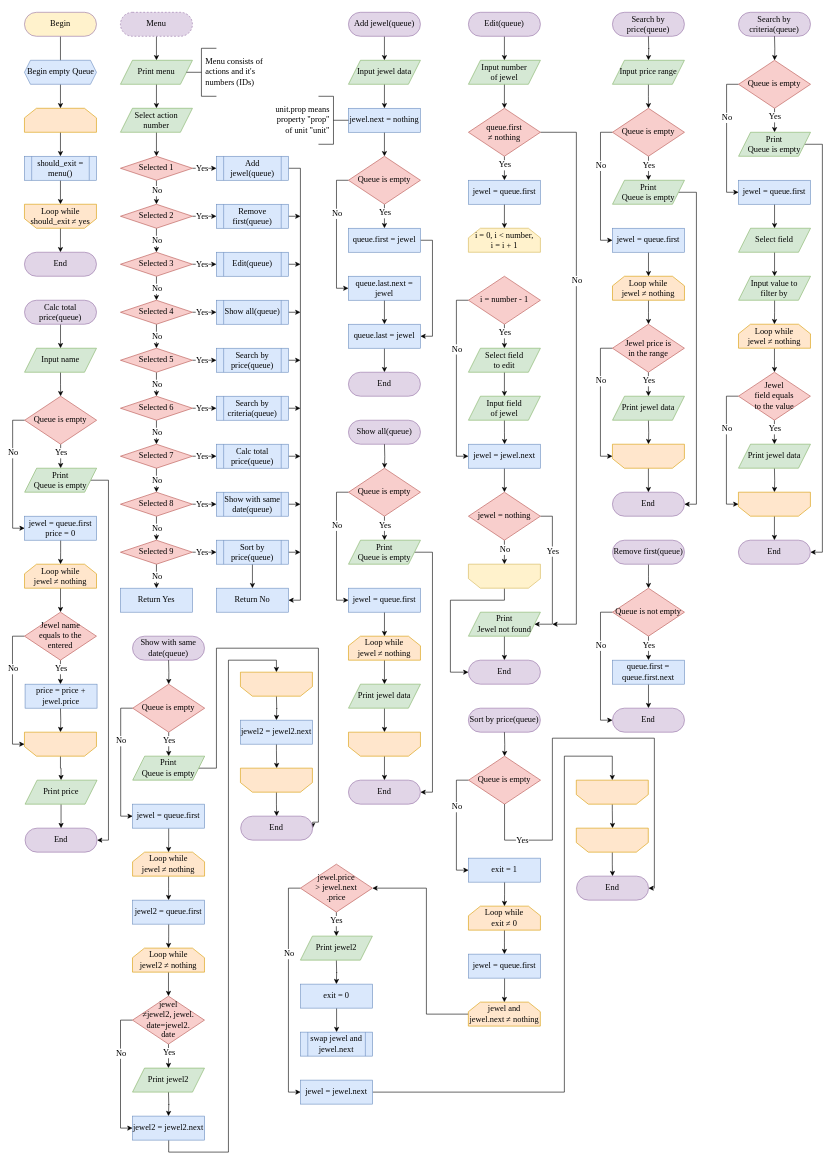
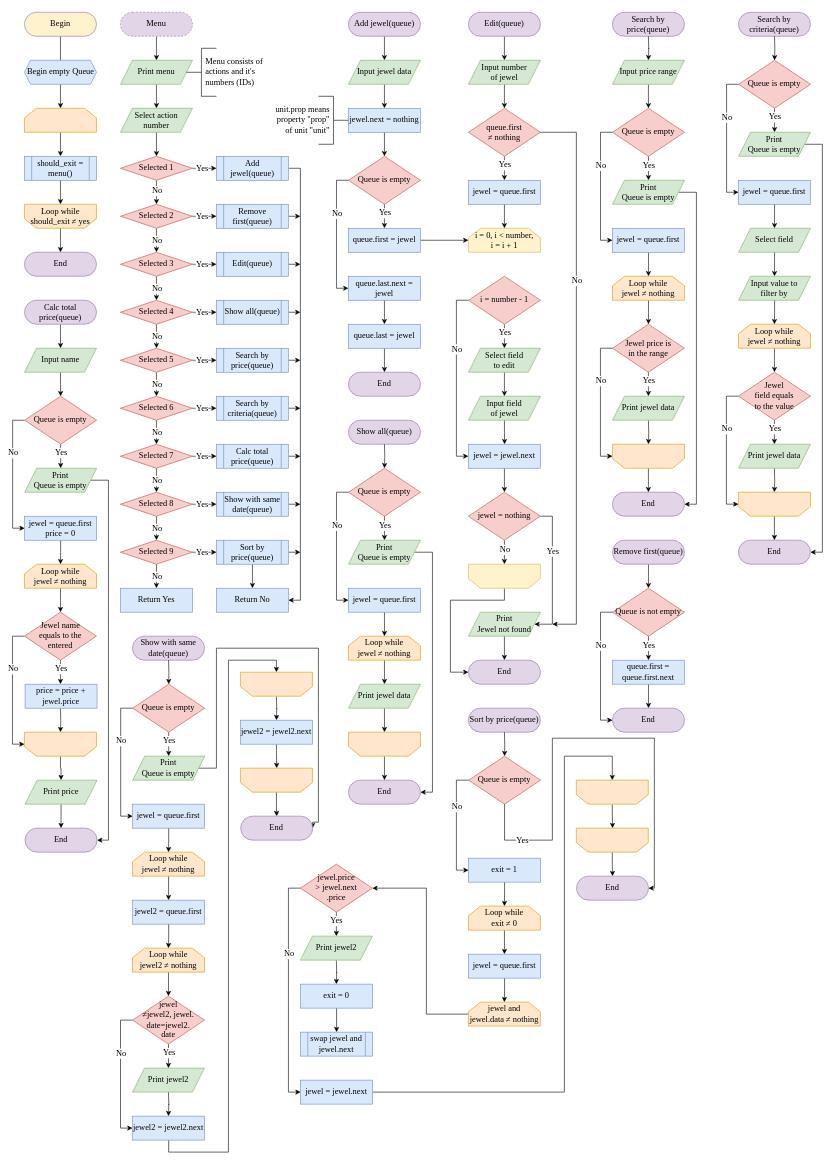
(432, 291) -> (432, 240)
(504, 1014) -> (504, 1014)
